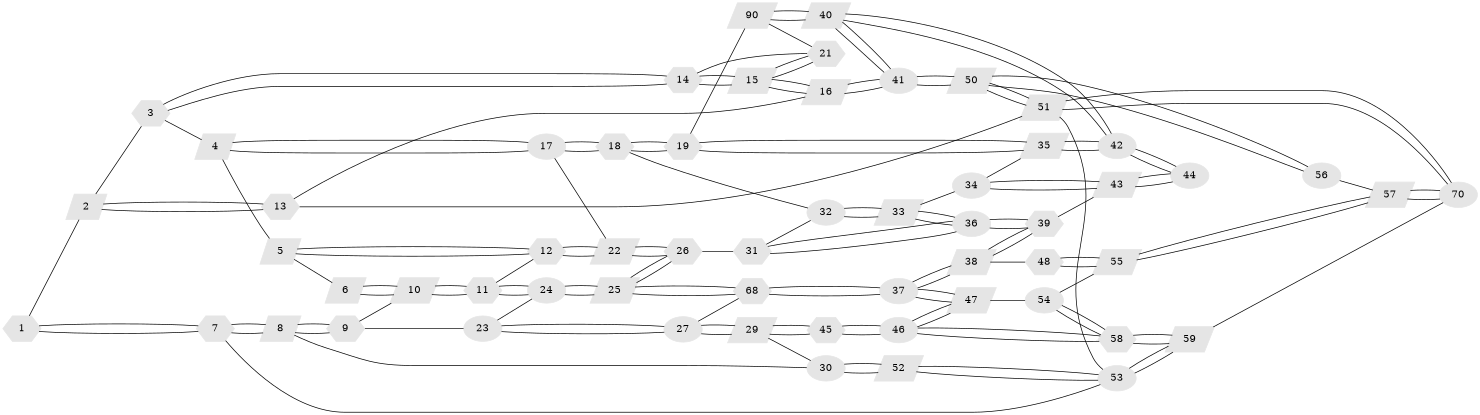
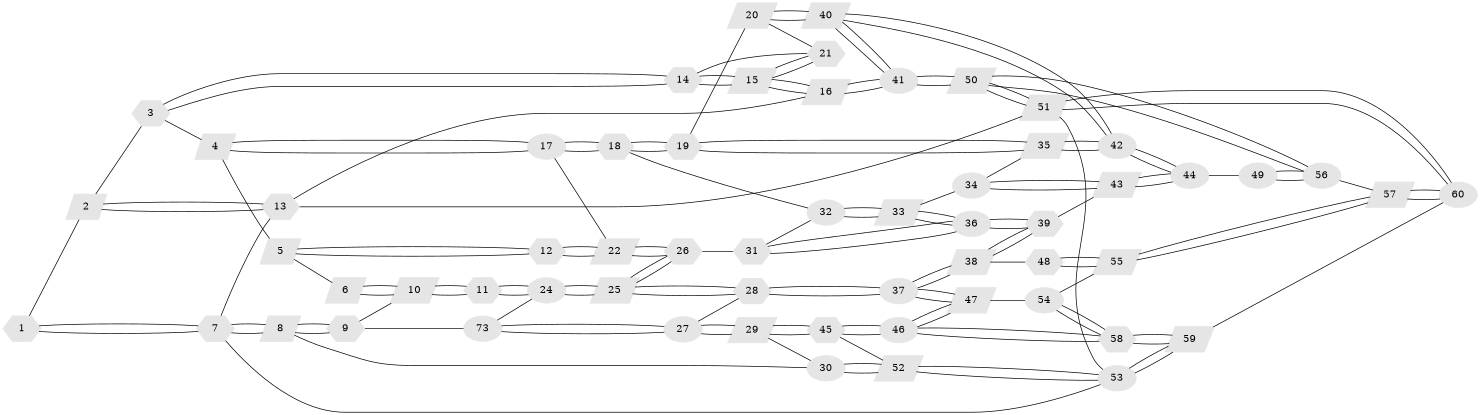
(752, 16) -> (752, 16)
none -> (1258, 176)
(1458, 195) -> (1458, 195)
none -> (243, 266)
(515, 271) -> none
(752, 291) -> (752, 291)
(483, 329) -> (483, 329)
none -> (862, 349)
